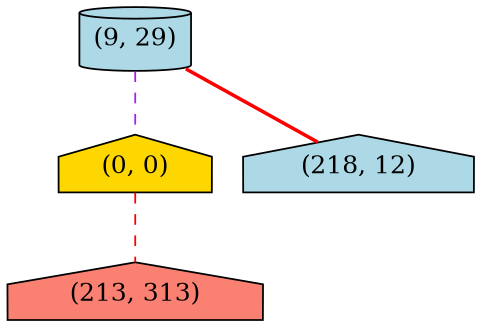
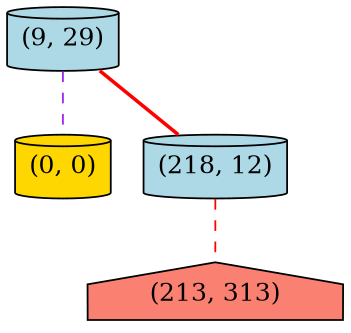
(135, 167) -> (63, 167)
(359, 167) -> (215, 167)
(135, 228) -> (215, 231)
